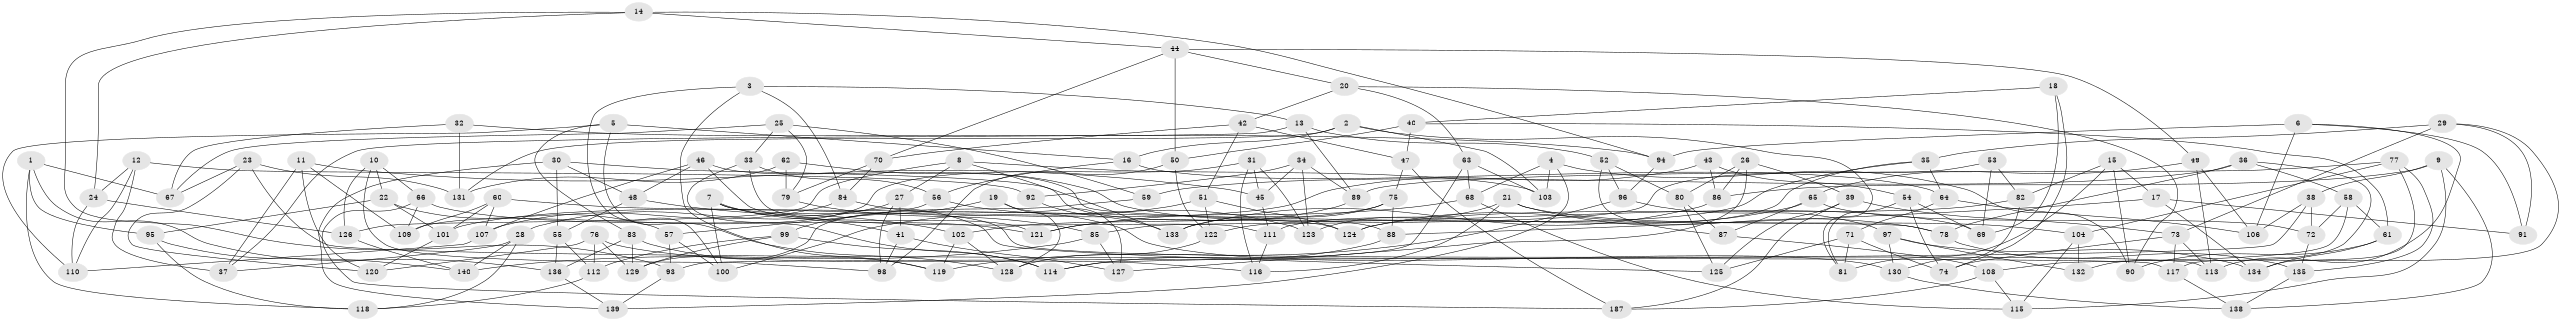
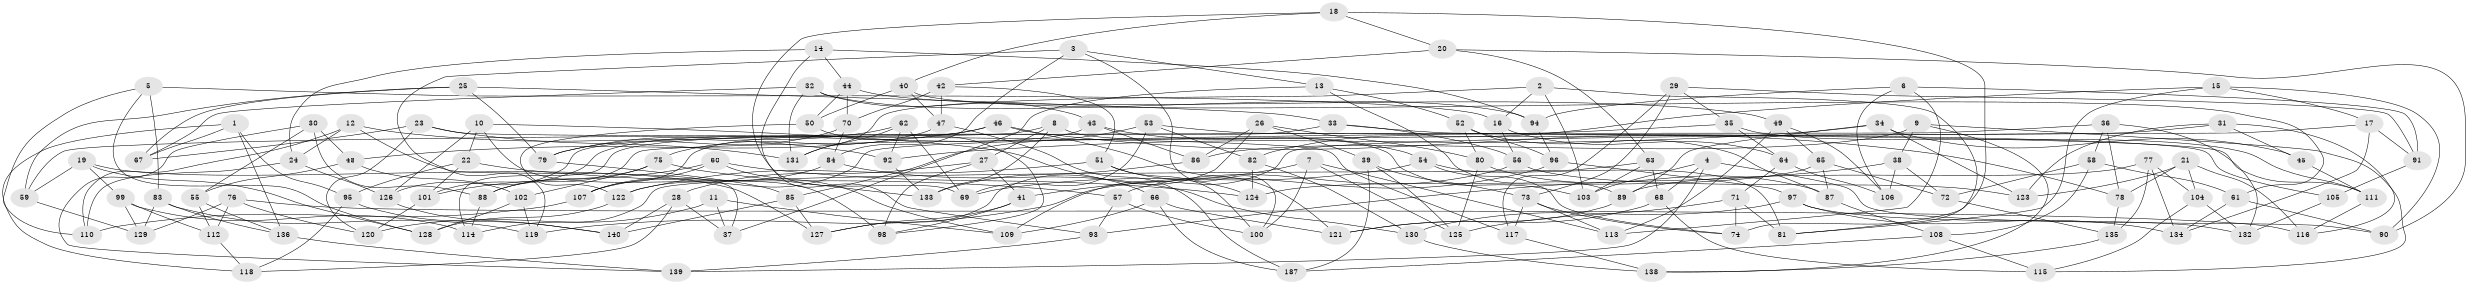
(1260, 68) -> (1388, 30)
none -> (951, 105)
none -> (896, 142)
none -> (53, 179)
(571, 180) -> none
none -> (2333, 198)
